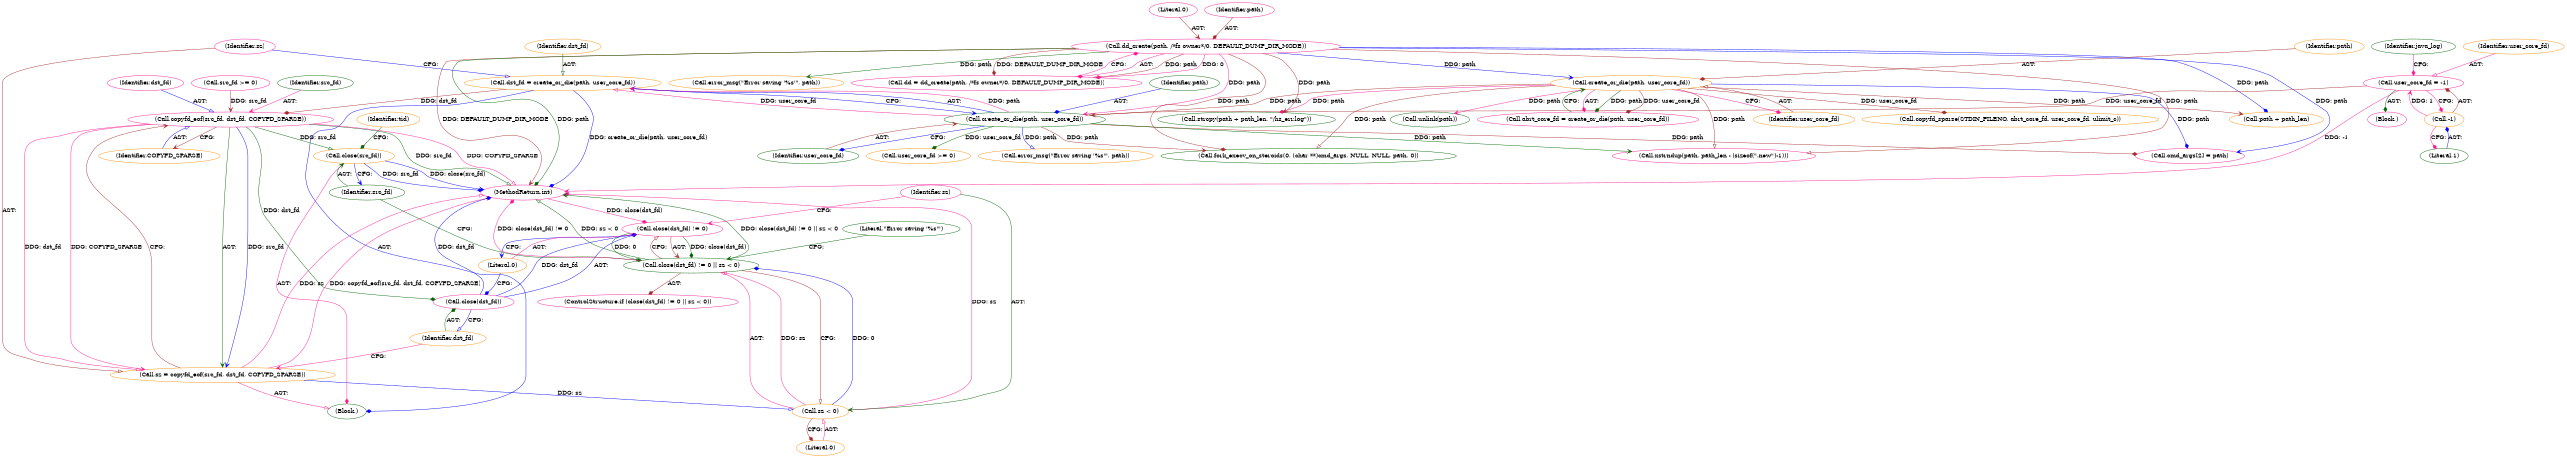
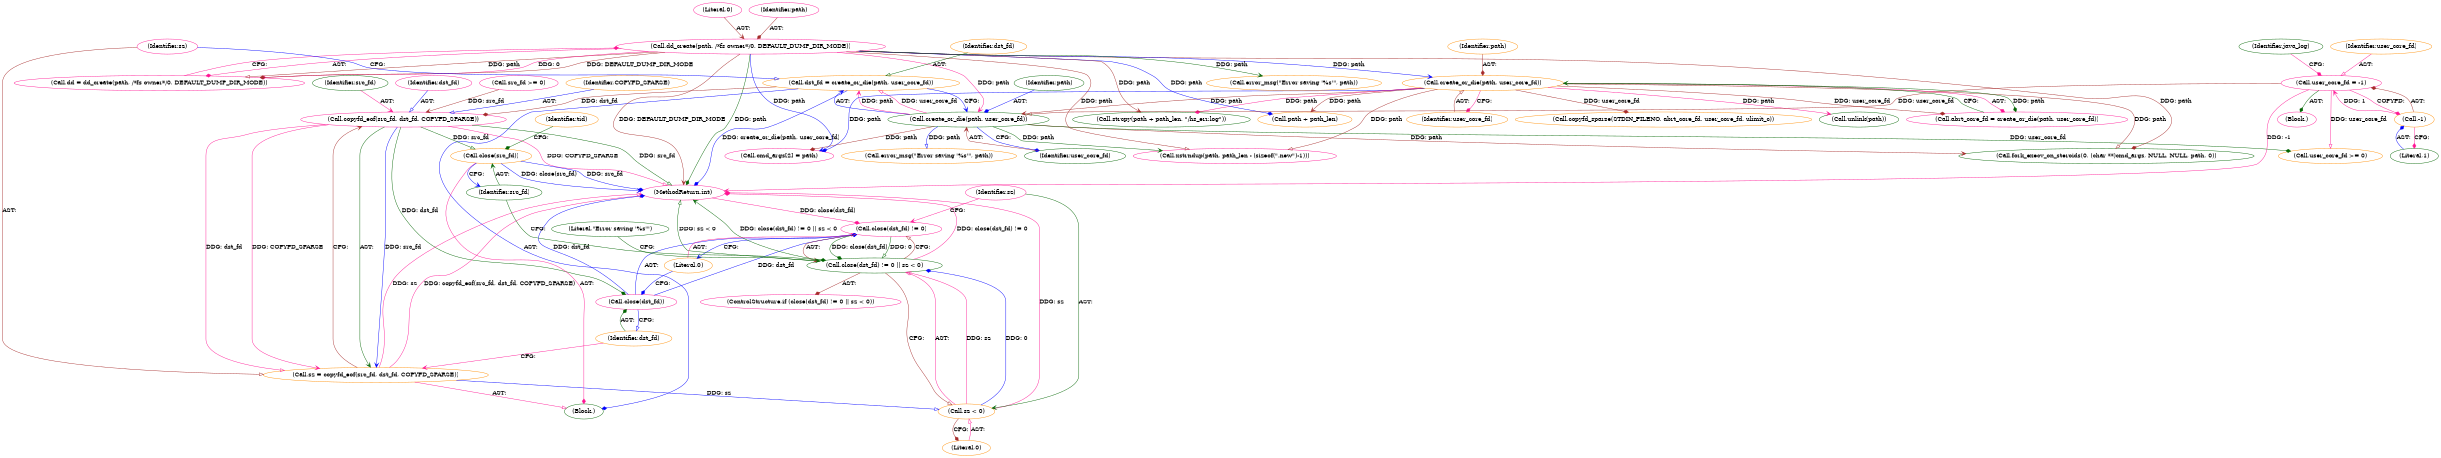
(2447, 101) -> (2392, 101)
none -> (2331, 117)
(197, 137) -> none
